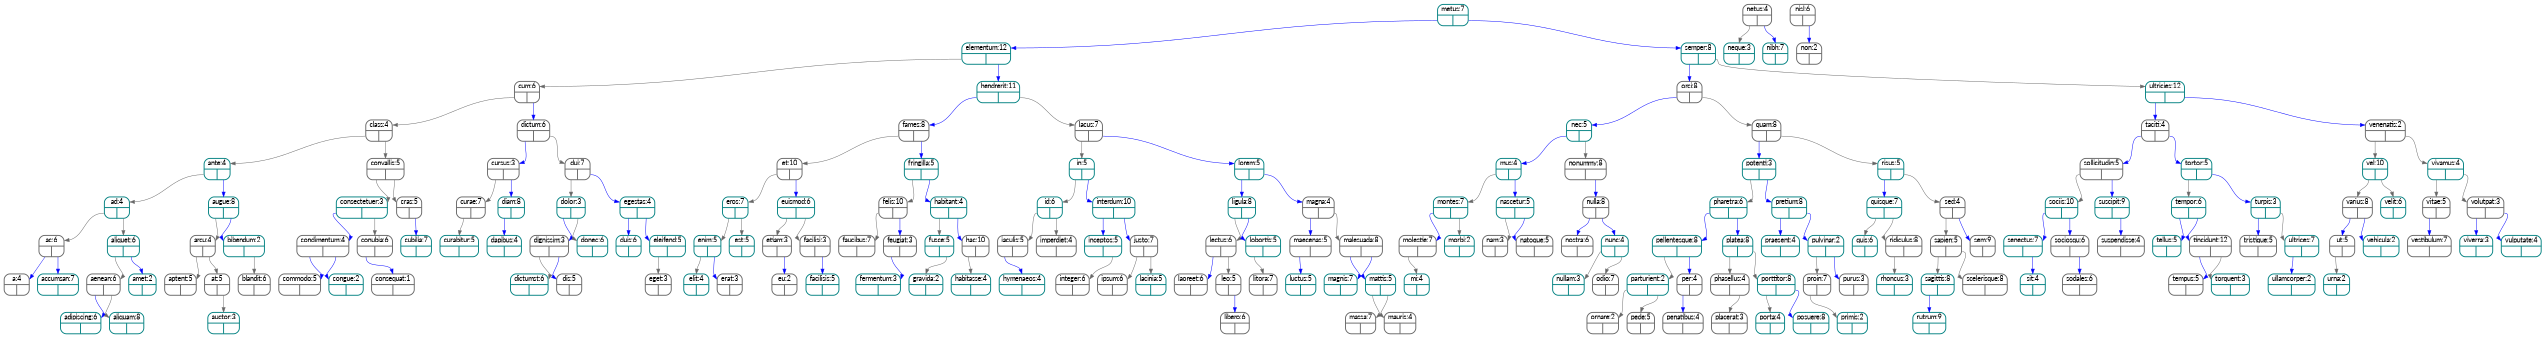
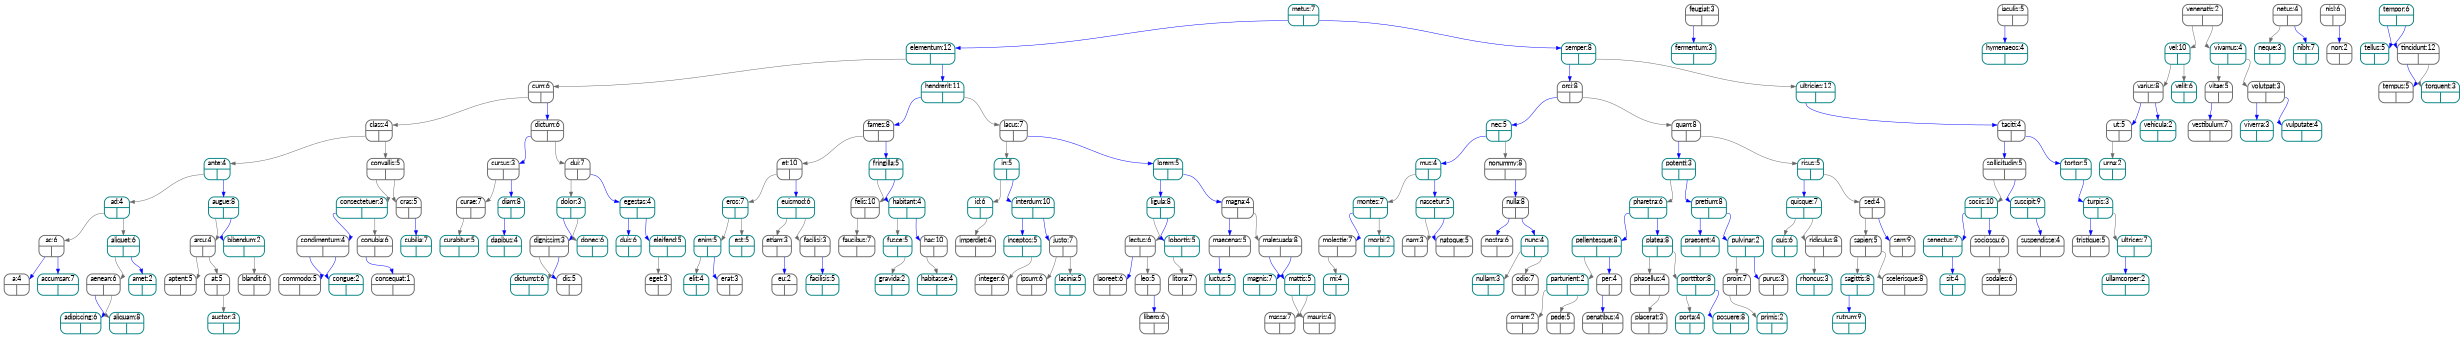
(2273, 111) -> none
(2189, 186) -> none
(900, 224) -> none
(1033, 224) -> none
(2080, 263) -> (1999, 263)
